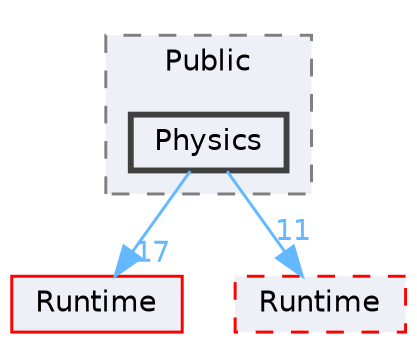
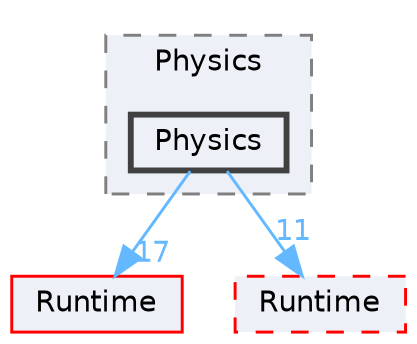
(209, 63) -> (209, 63)
